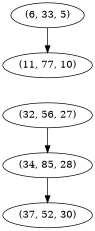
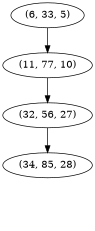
none -> (48, 87)
(48, 215) -> none
